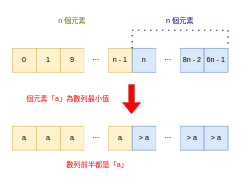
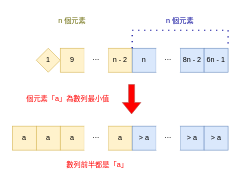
(24, 60) -> none
(48, 60) -> (48, 60)
(120, 60) -> (120, 60)
